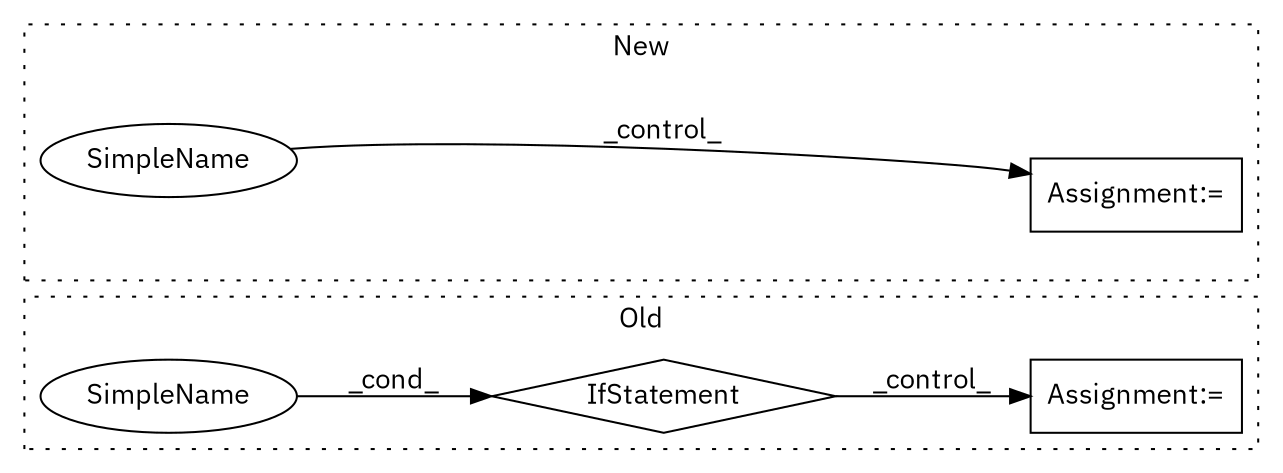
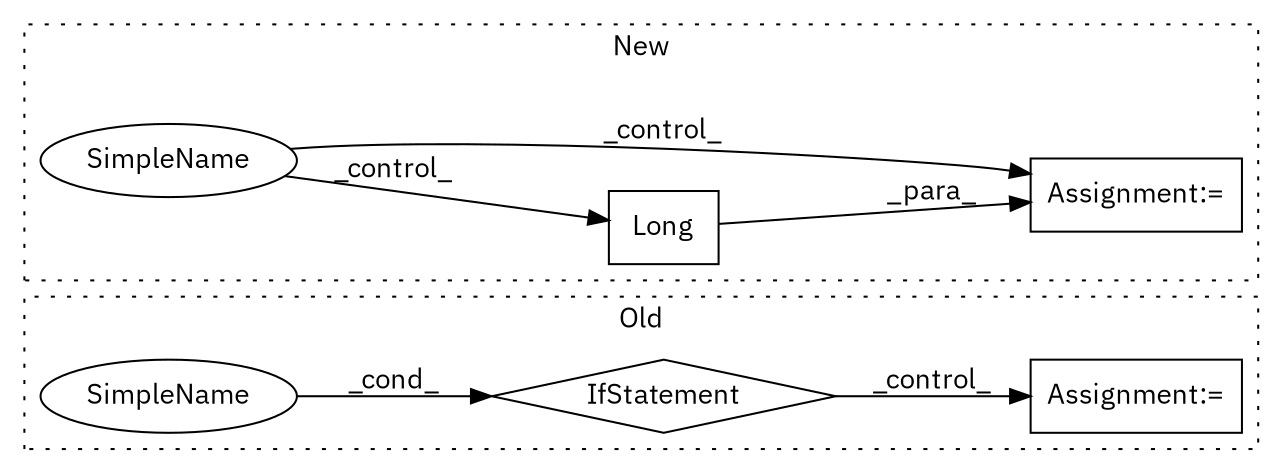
none -> (664, 228)
